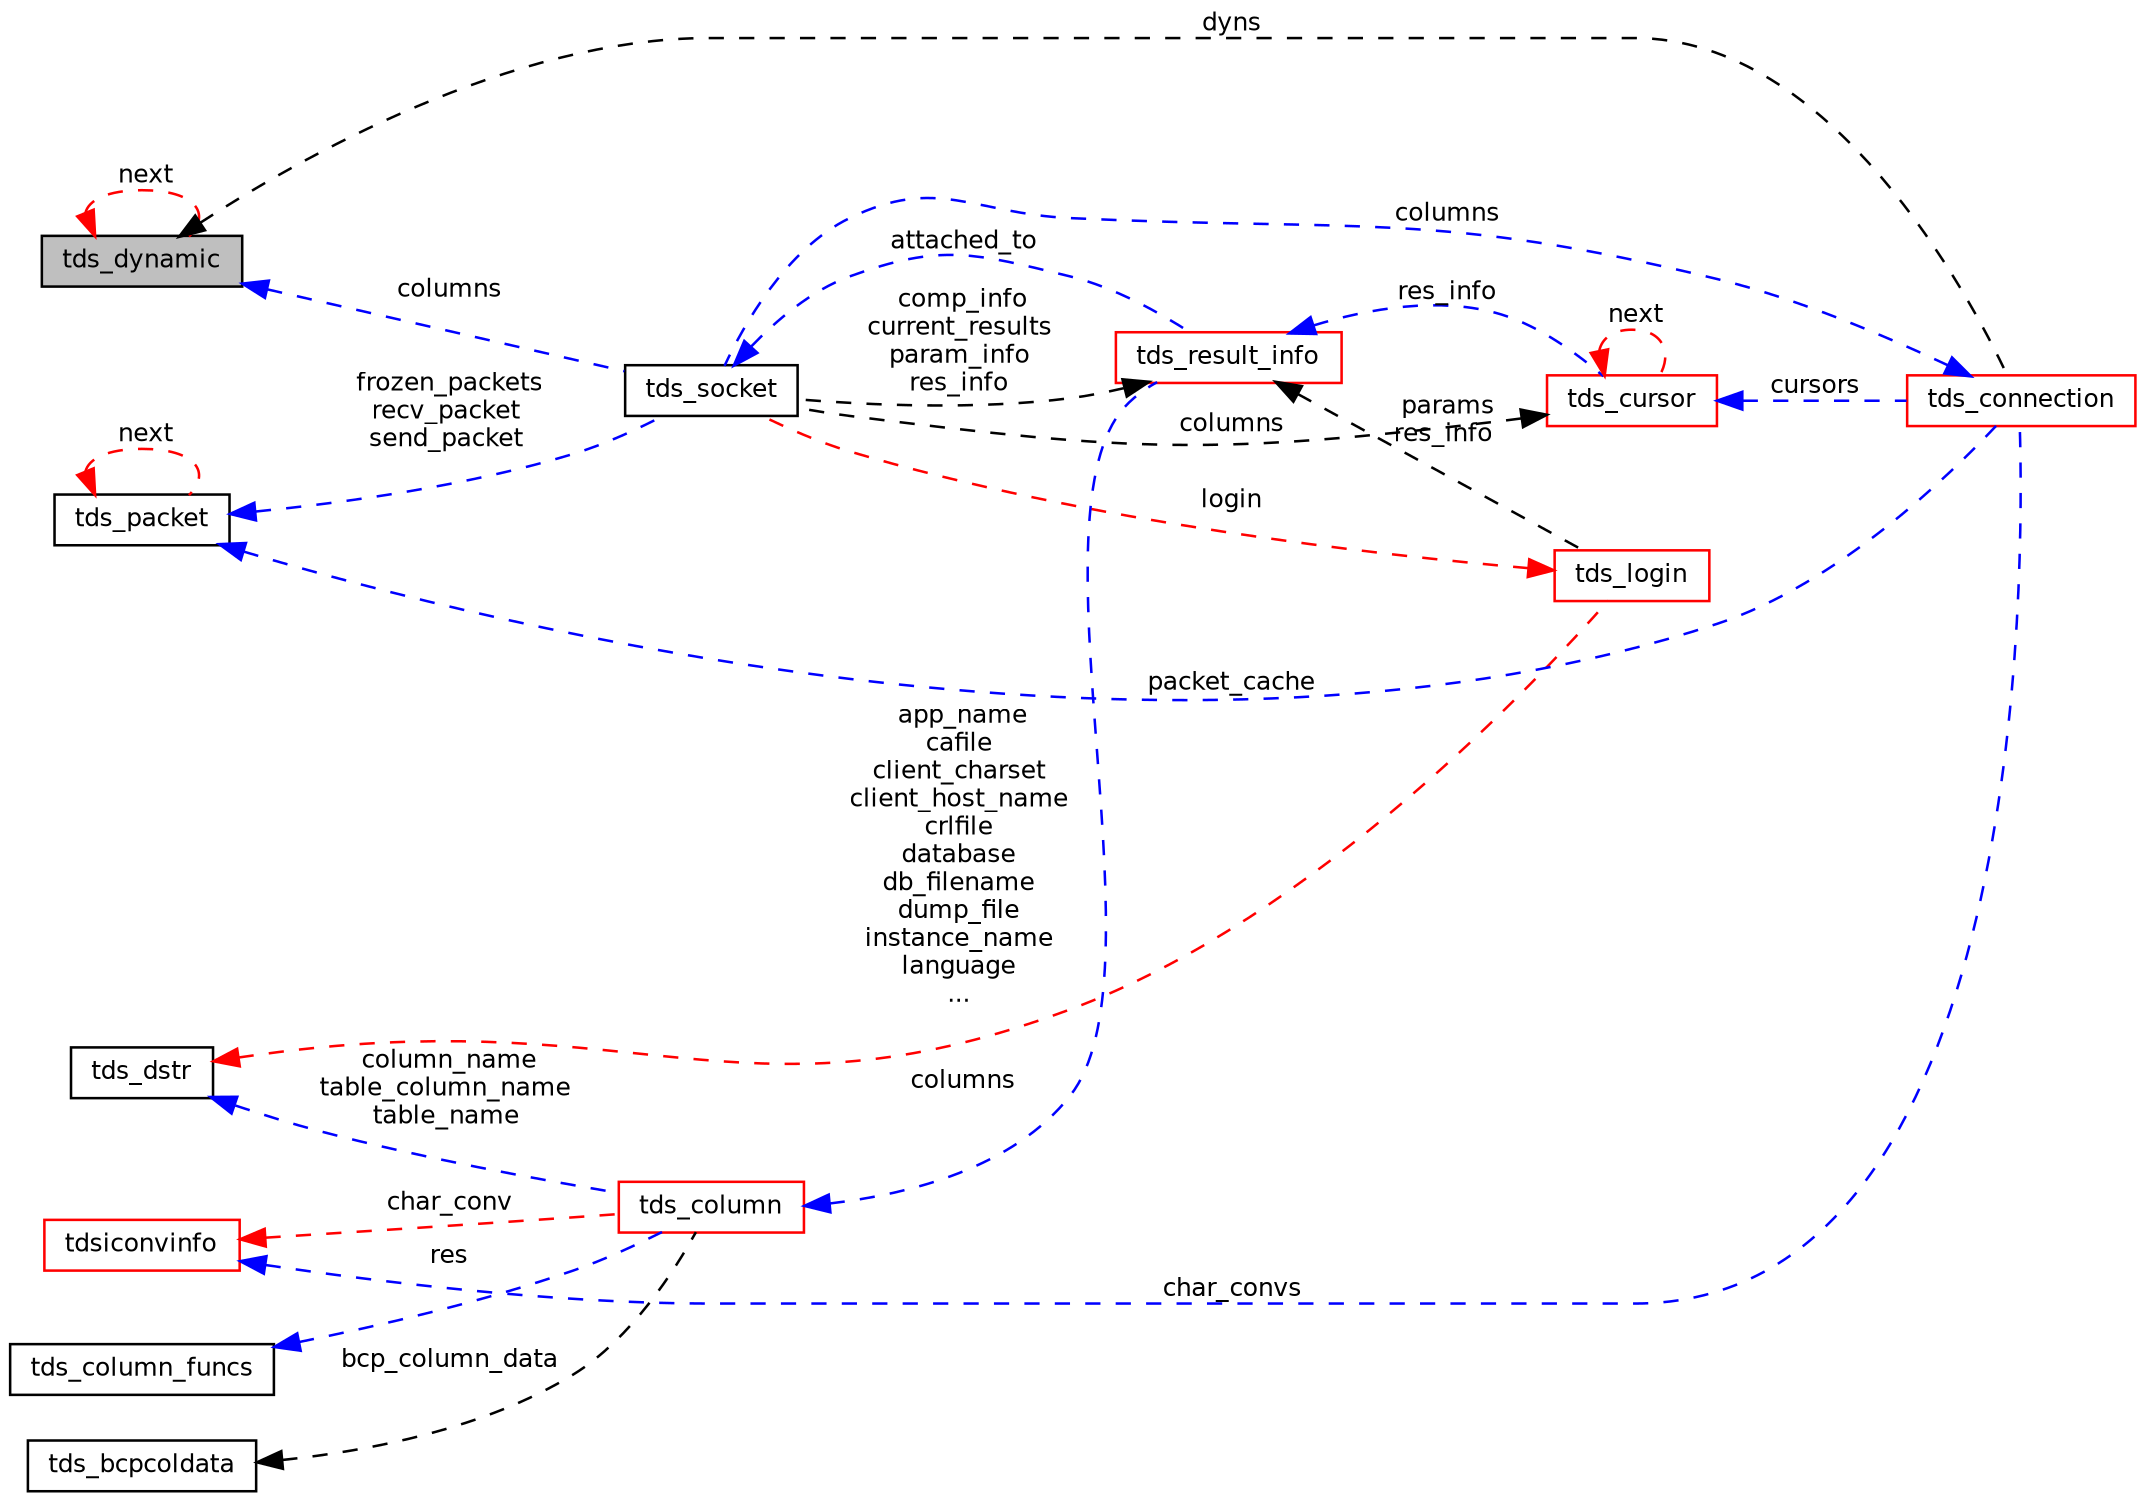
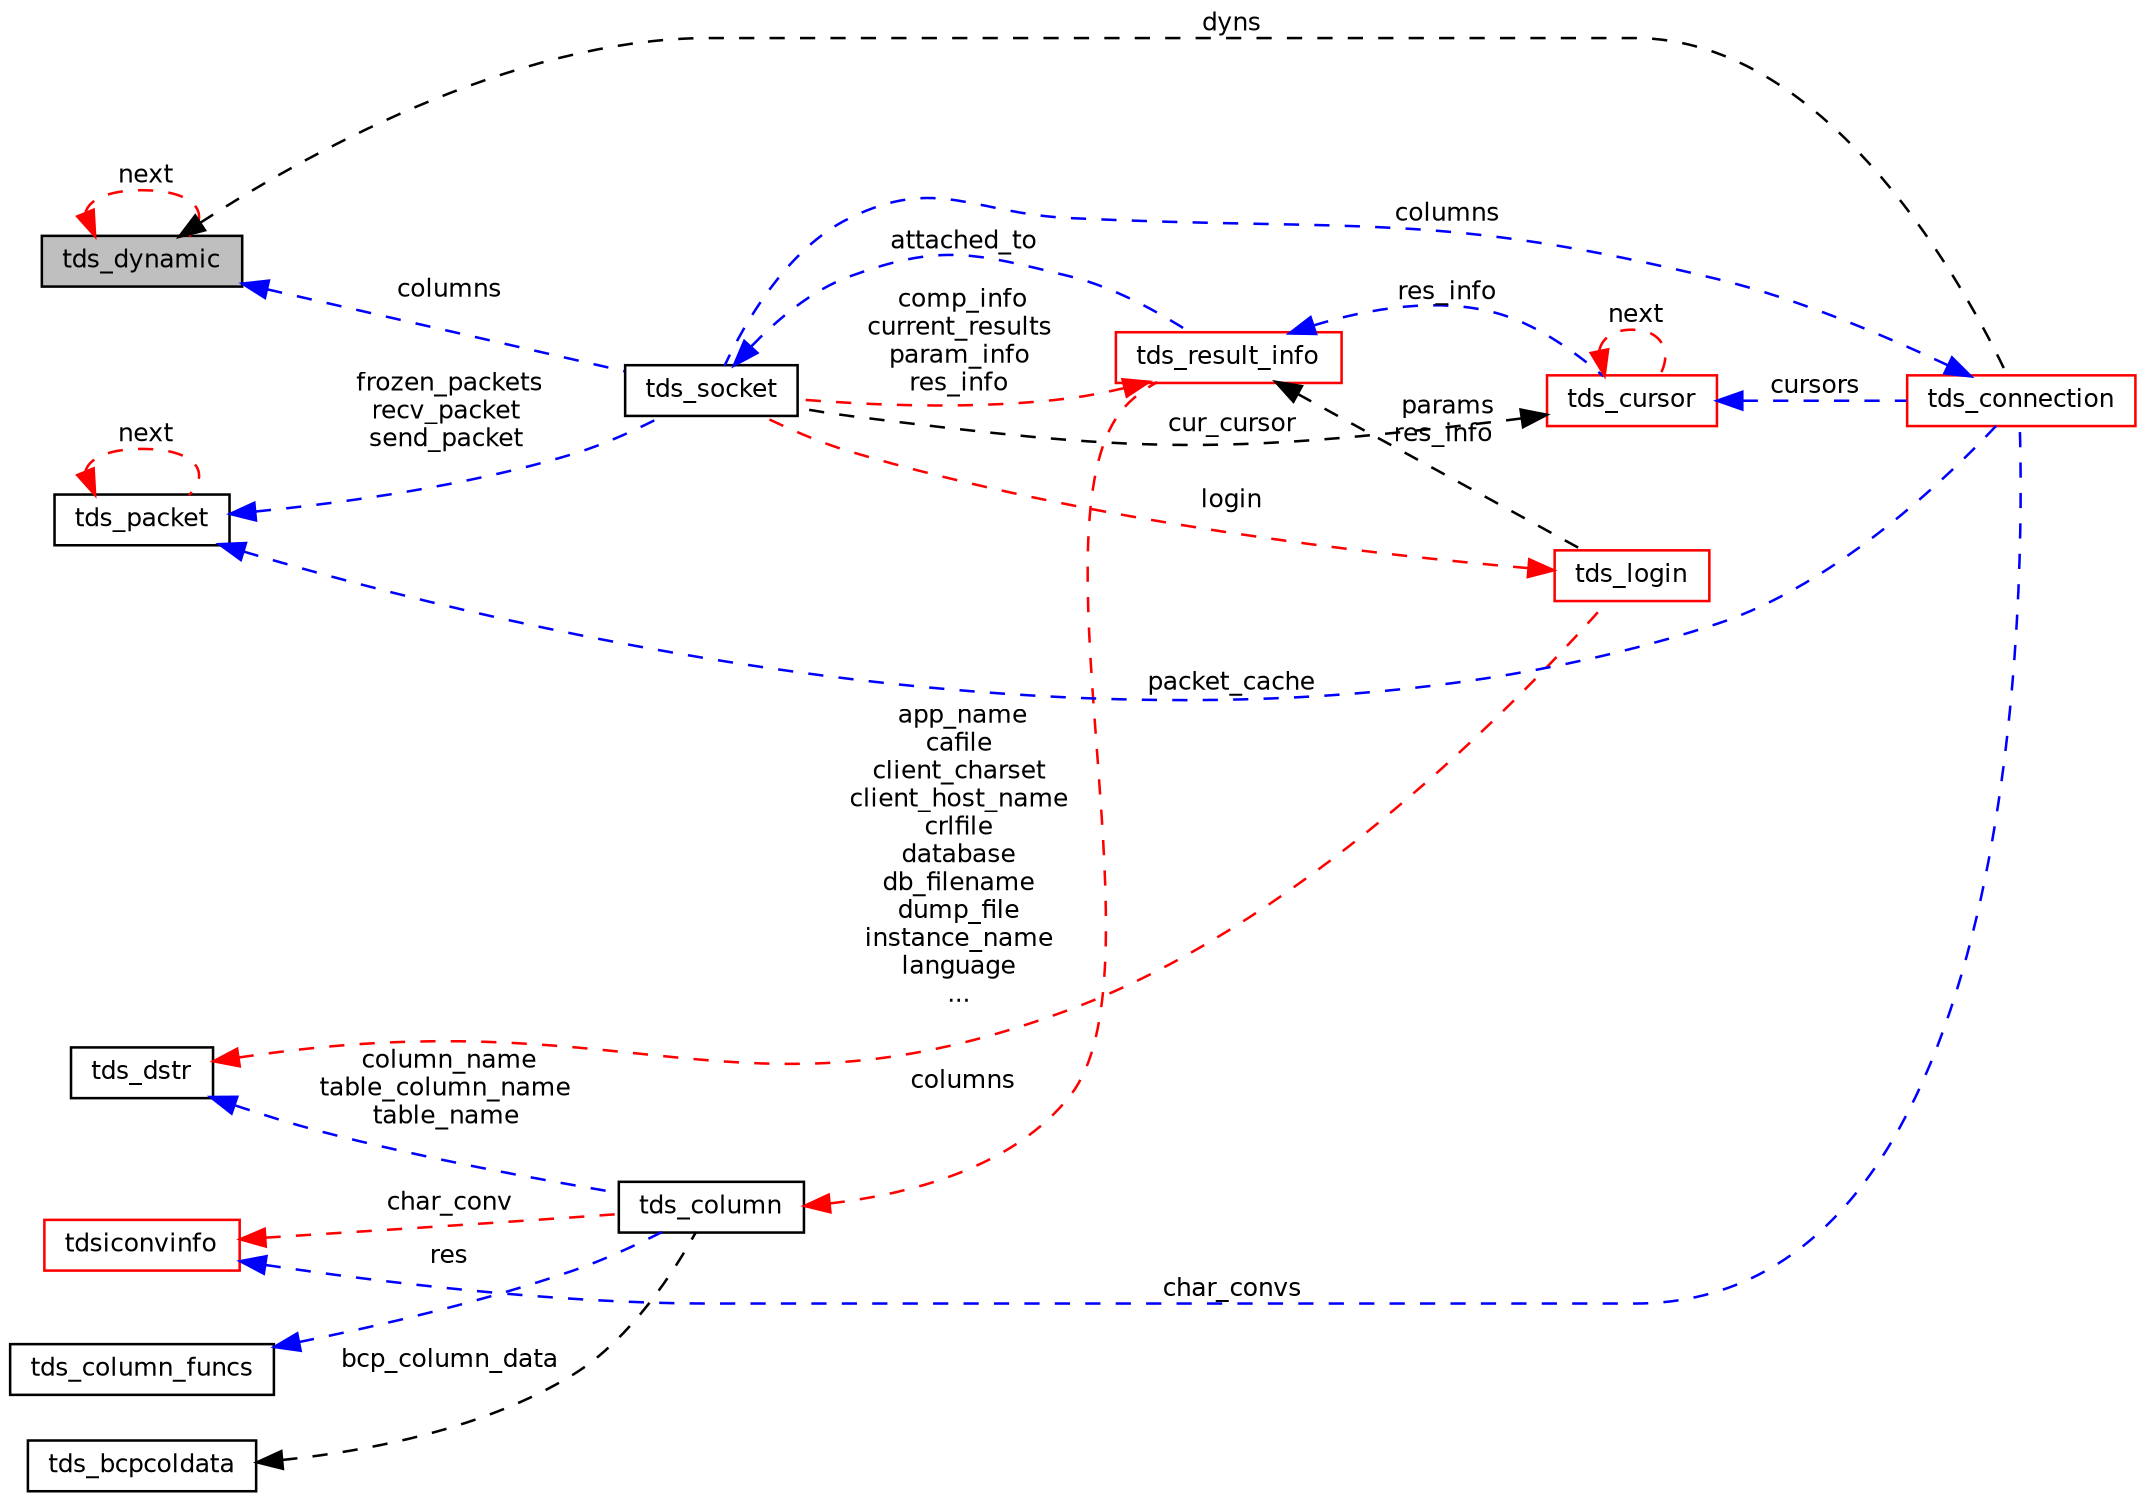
(961, 405) -> (961, 405)
(1229, 425) -> (1229, 425)
(1104, 865) -> (1104, 865)
(711, 1207) -> (711, 1207)
